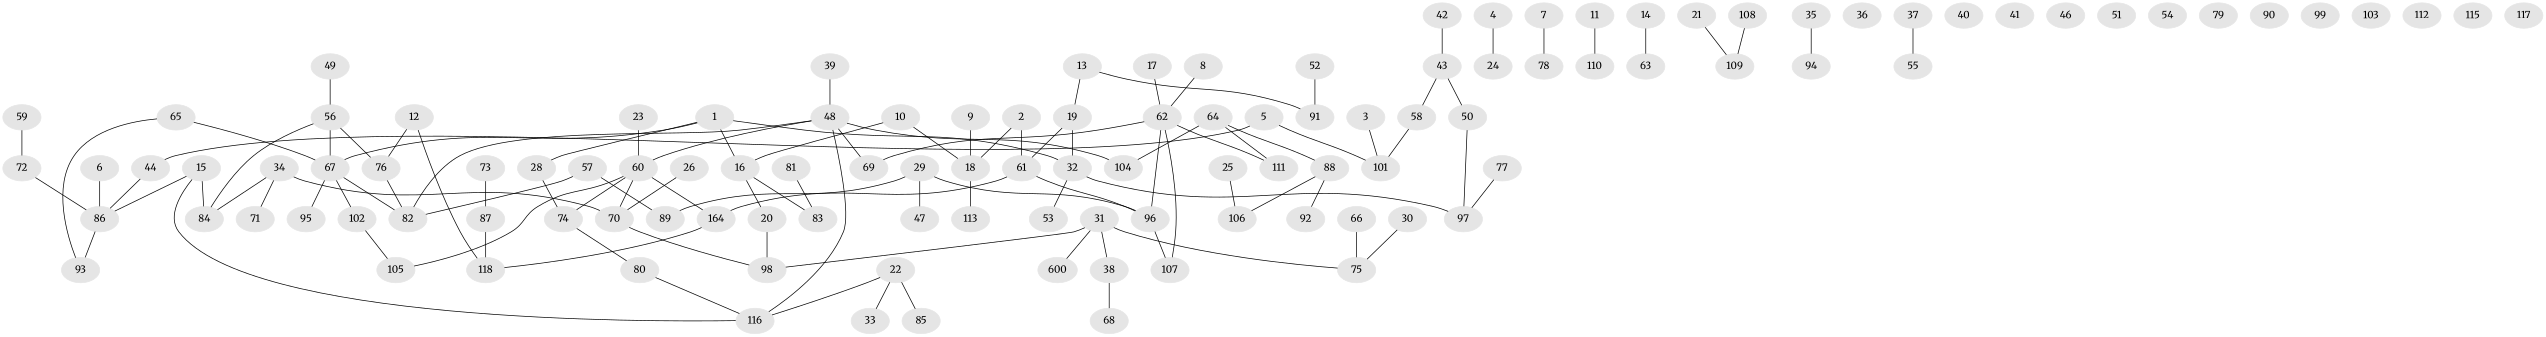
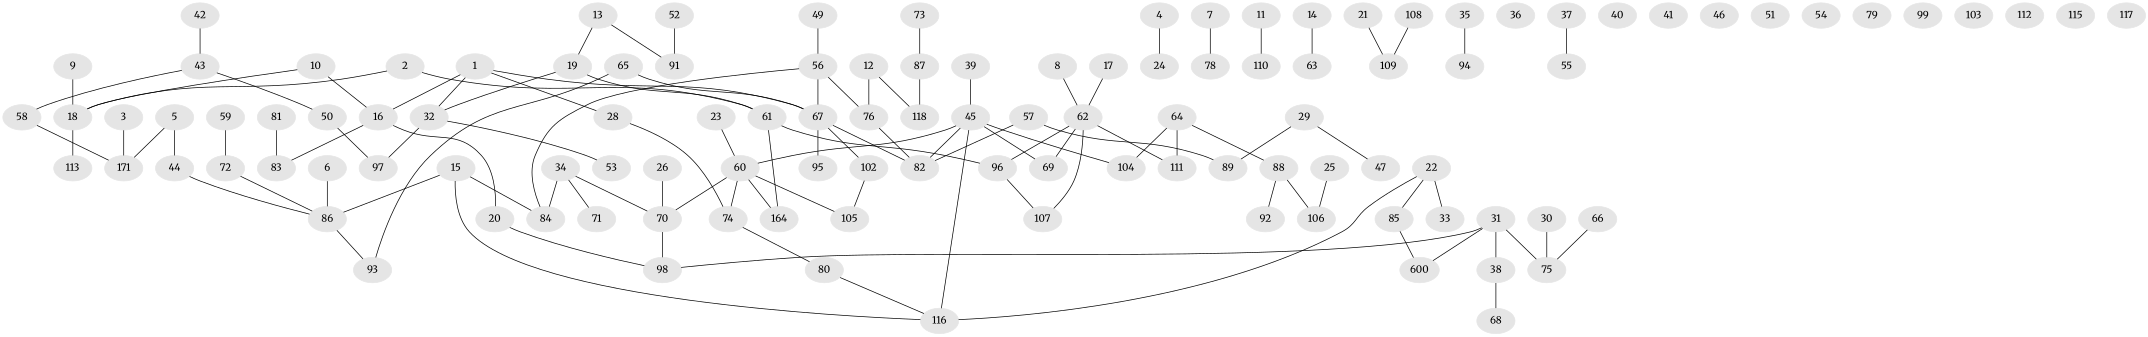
(2269, 16) -> none
(830, 117) -> (971, 117)
(1381, 168) -> (124, 168)
(1502, 168) -> none
(1035, 194) -> none
none -> (1408, 247)
(604, 253) -> none
